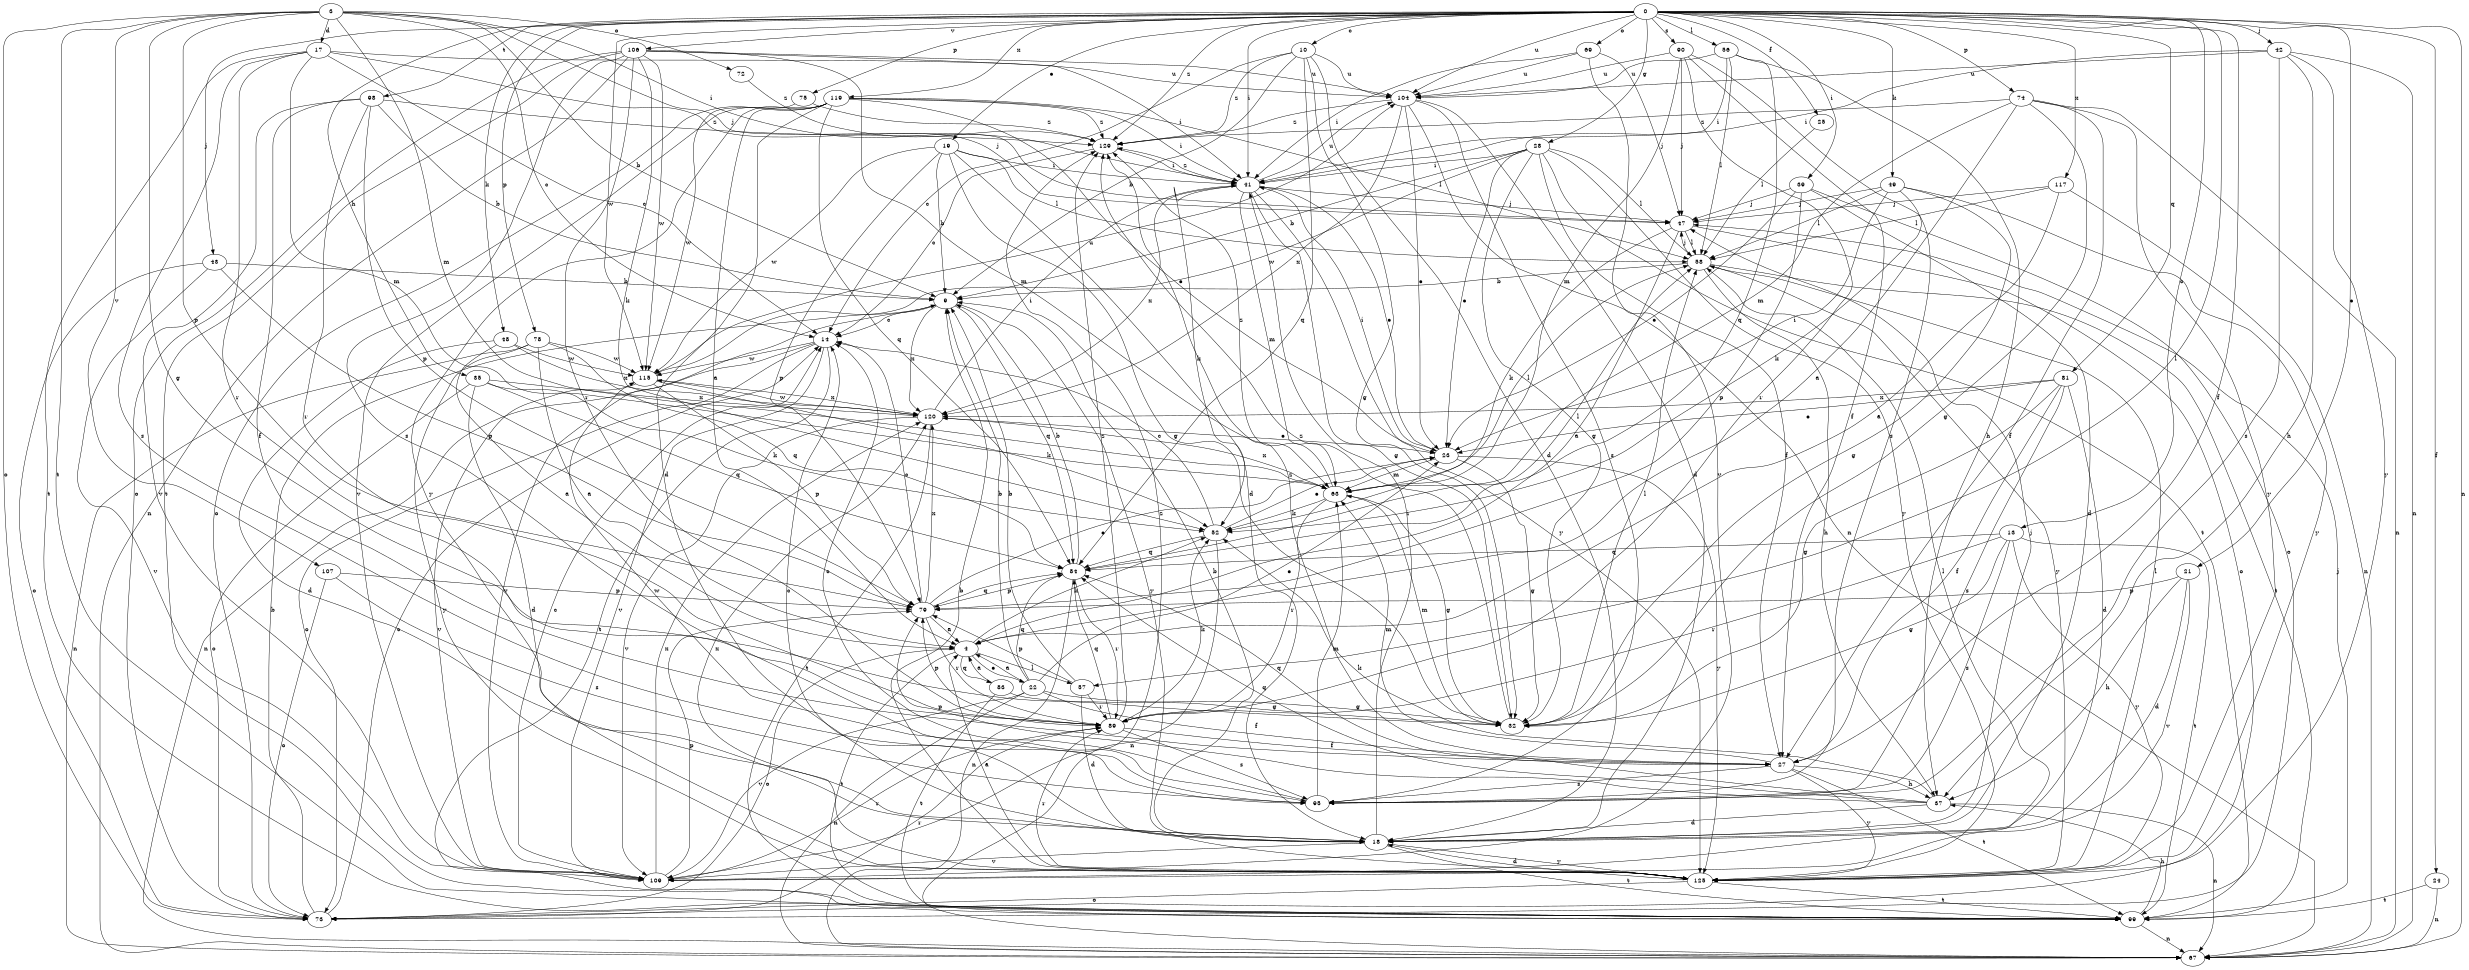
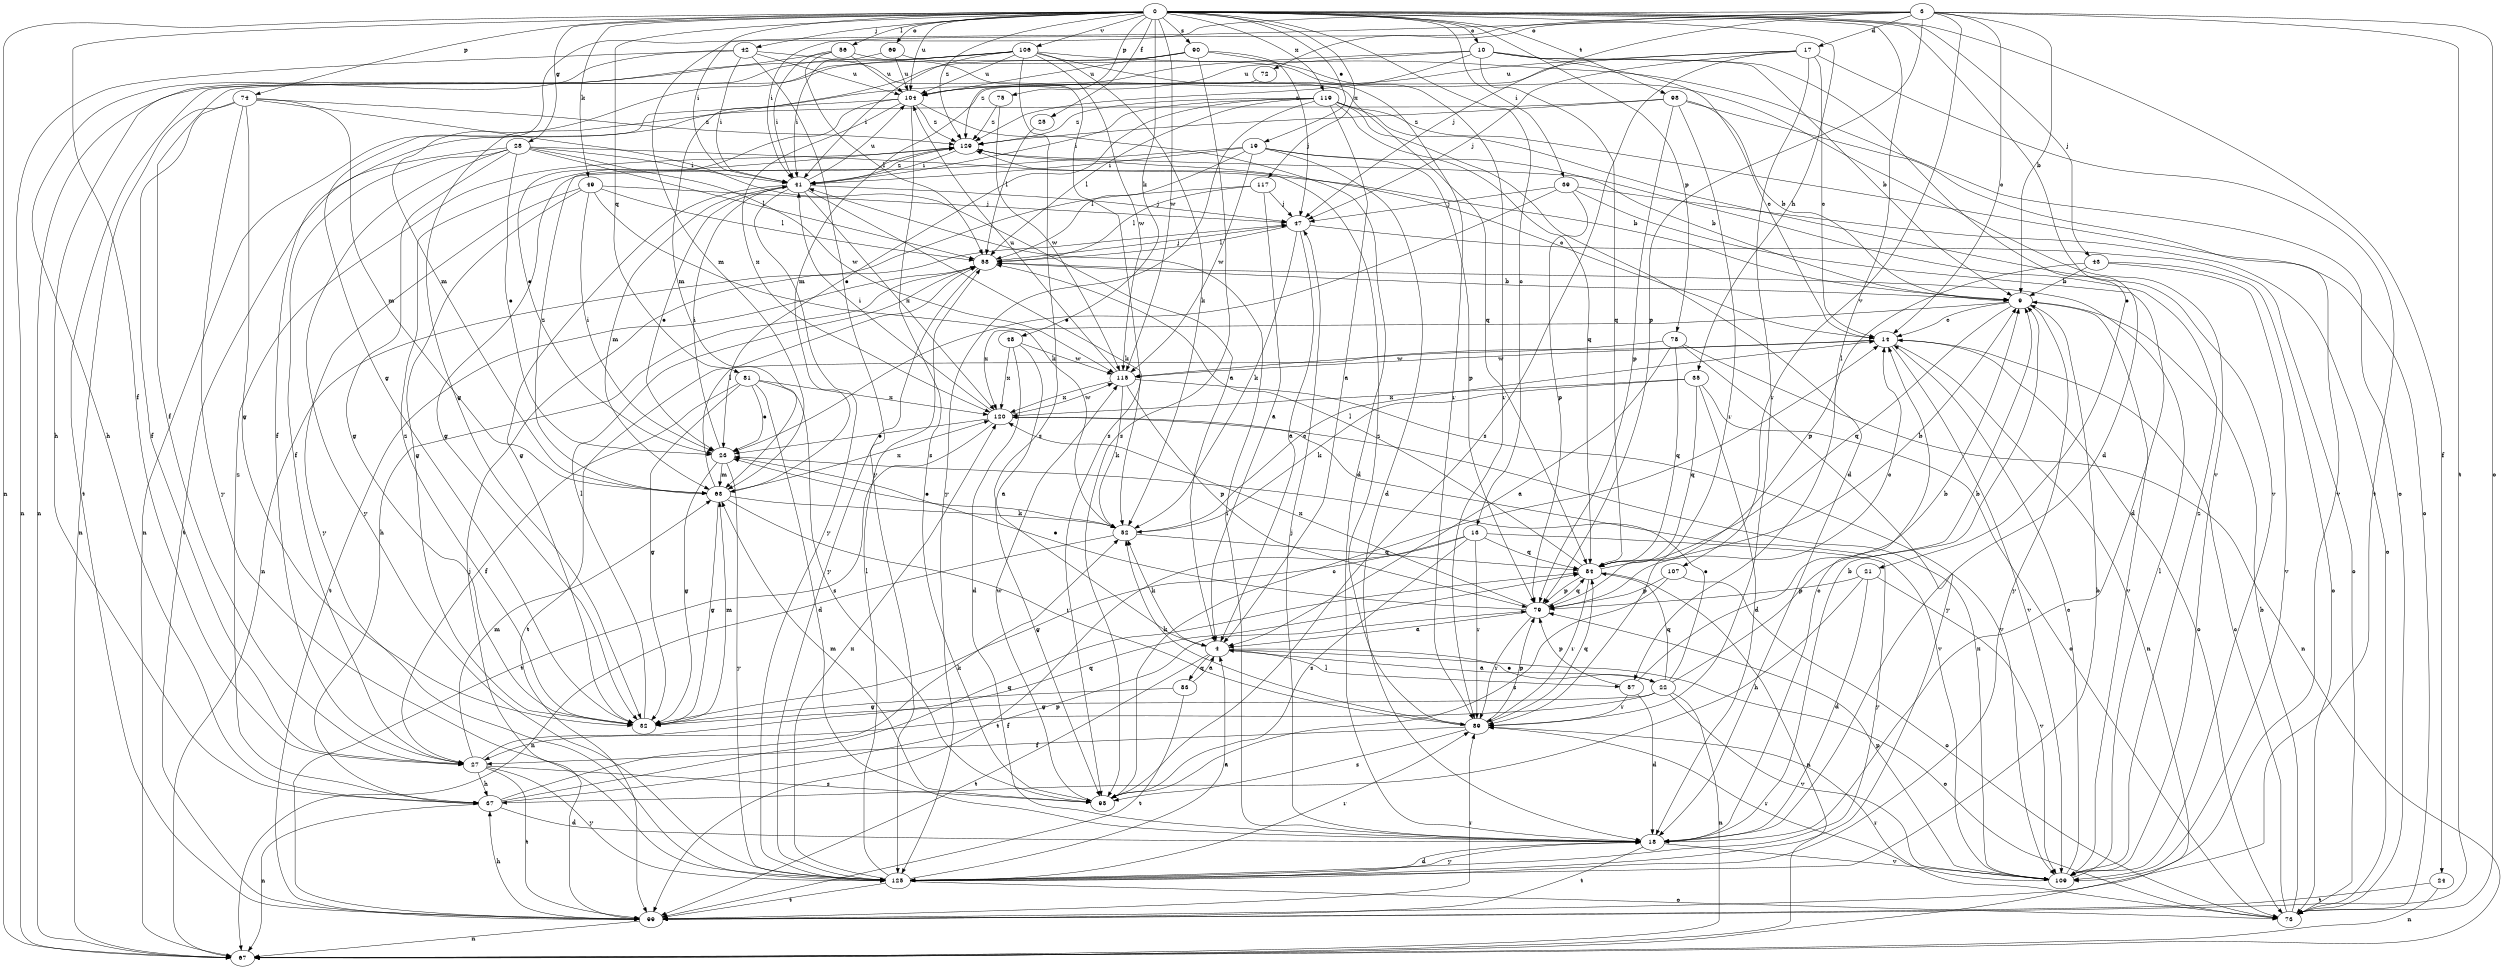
(1651, 124) -> none
none -> (1138, 906)
